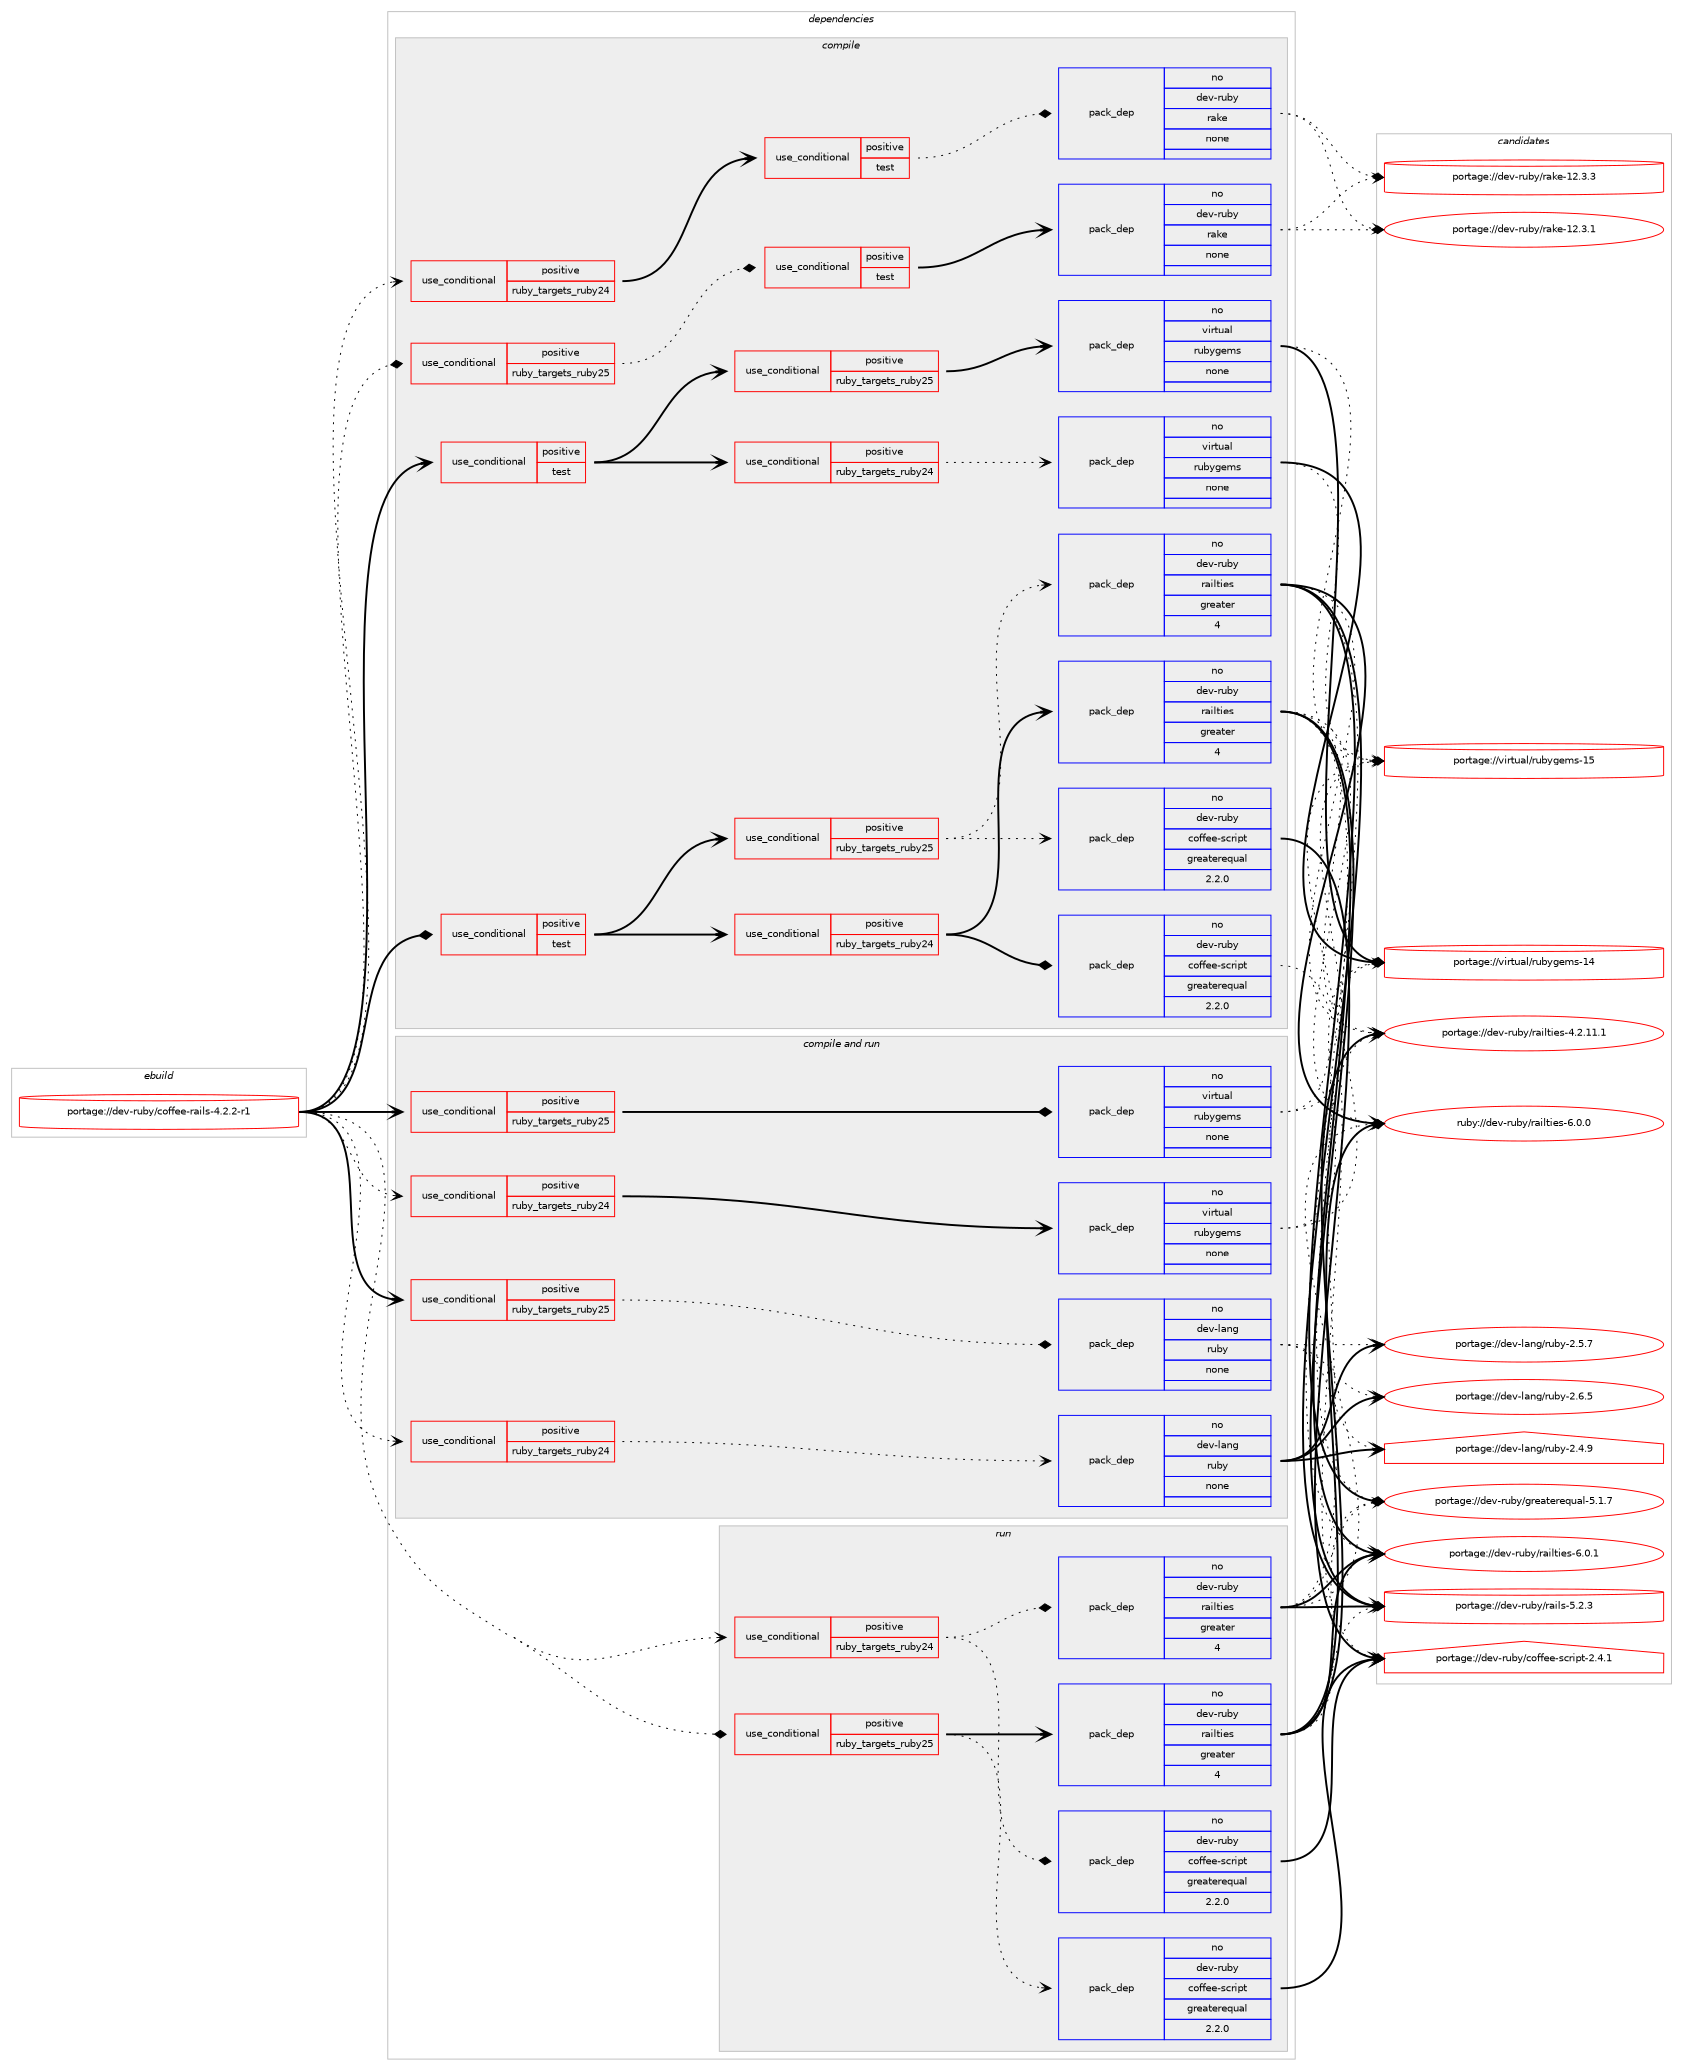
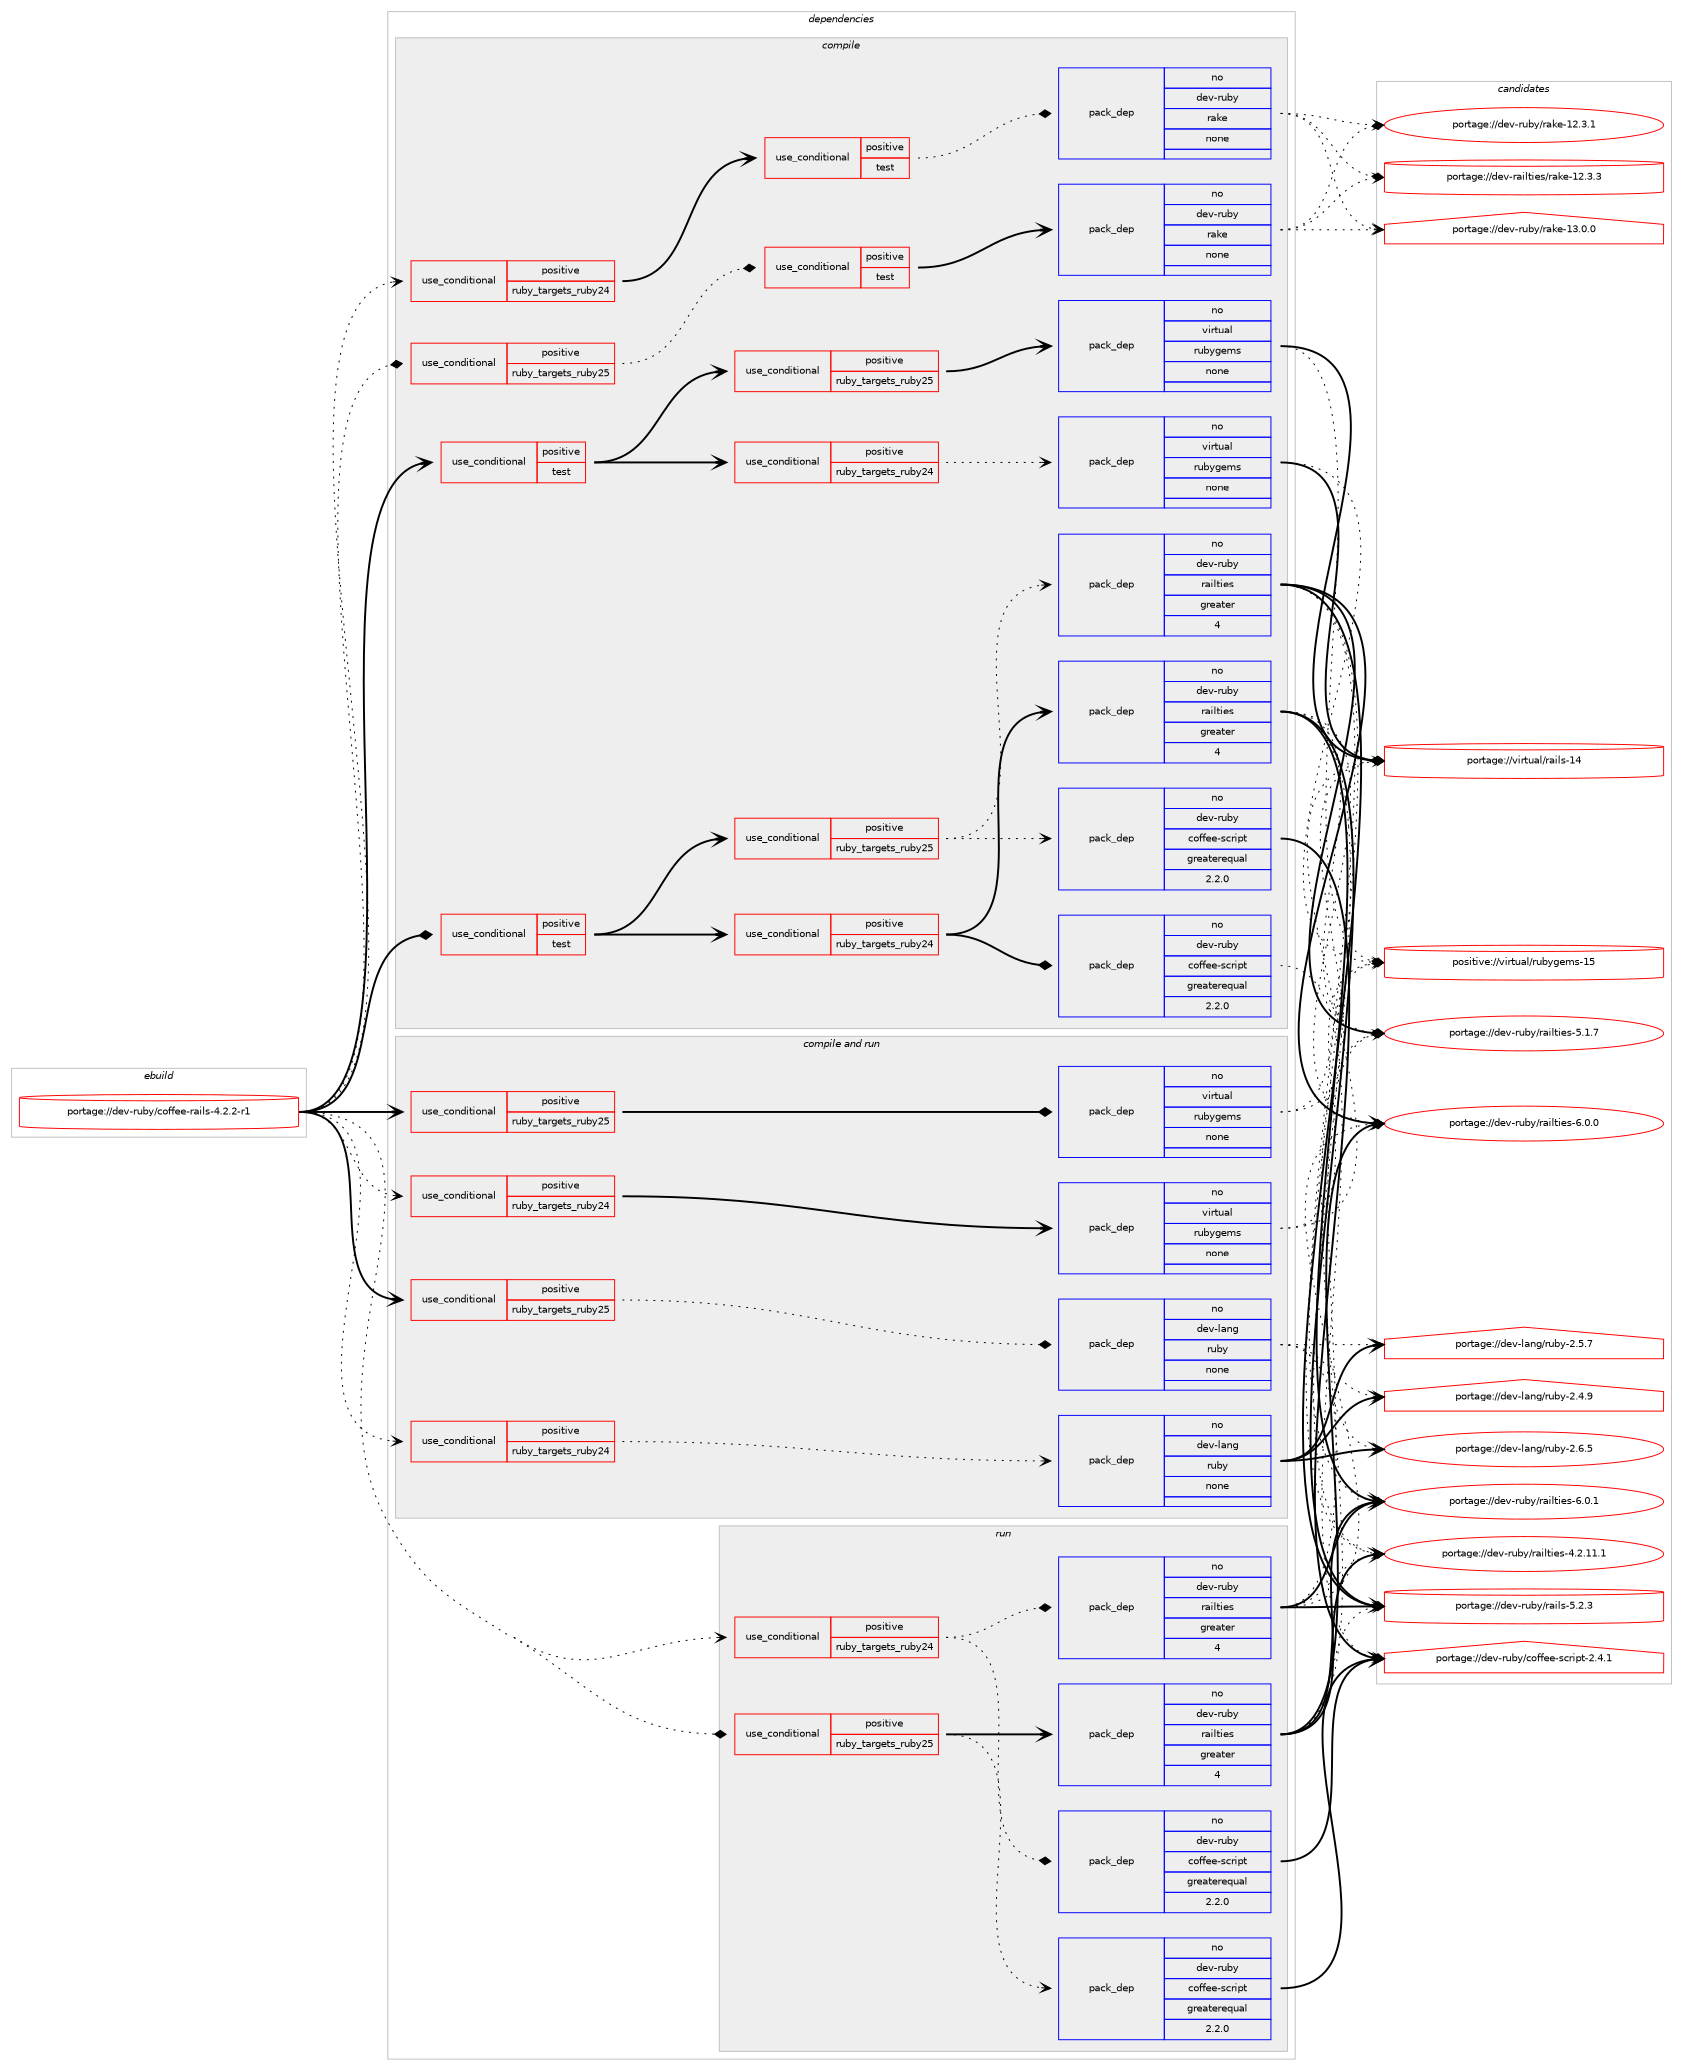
(1524, 177) -> (1524, 177)
none -> (1524, 230)
(1524, 761) -> (1524, 963)
(1524, 963) -> (1524, 761)
(1524, 1124) -> (1524, 1124)
(1524, 1345) -> (1524, 1345)
(1524, 1502) -> (1524, 1033)
